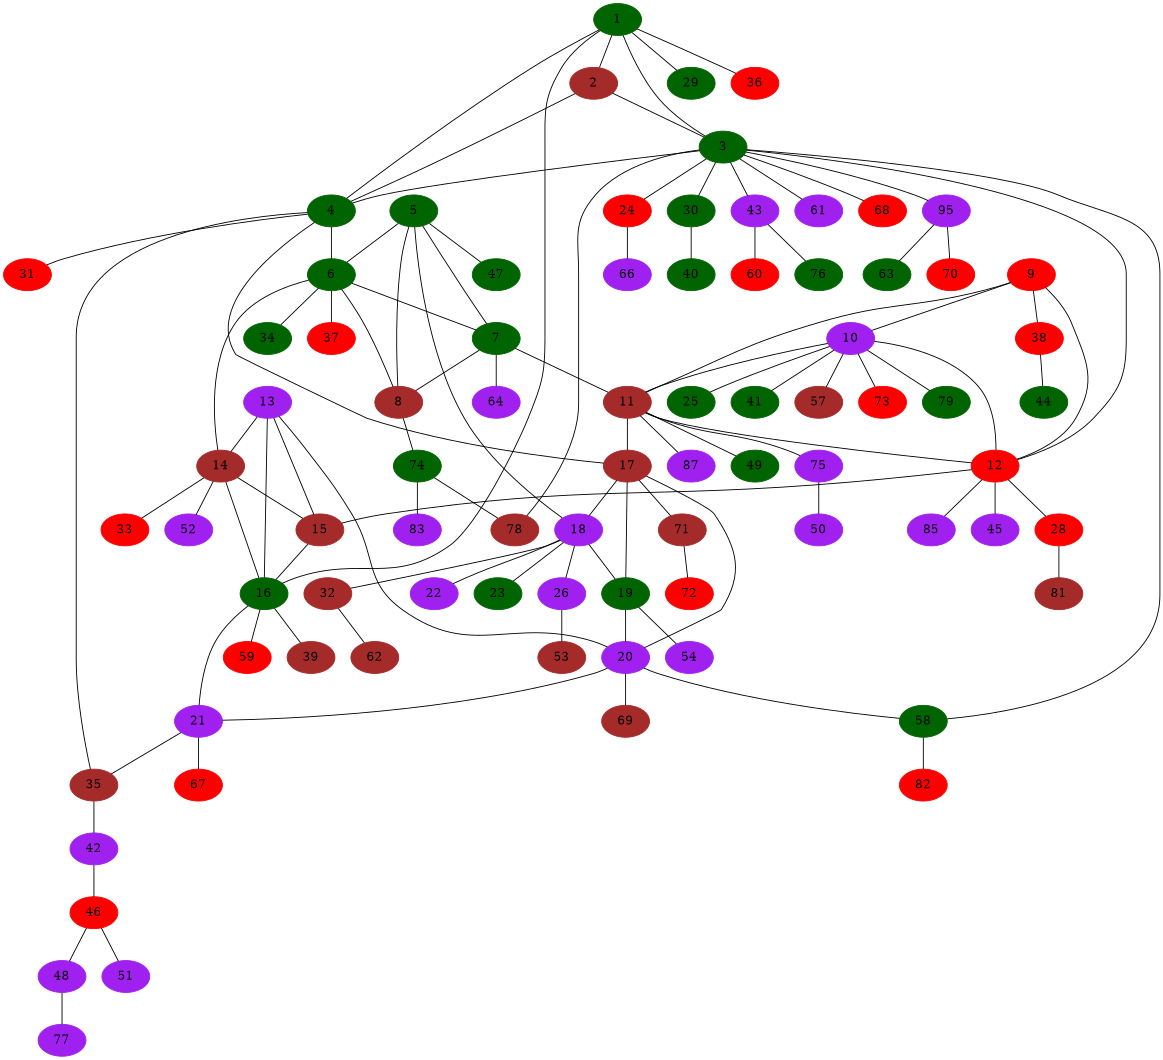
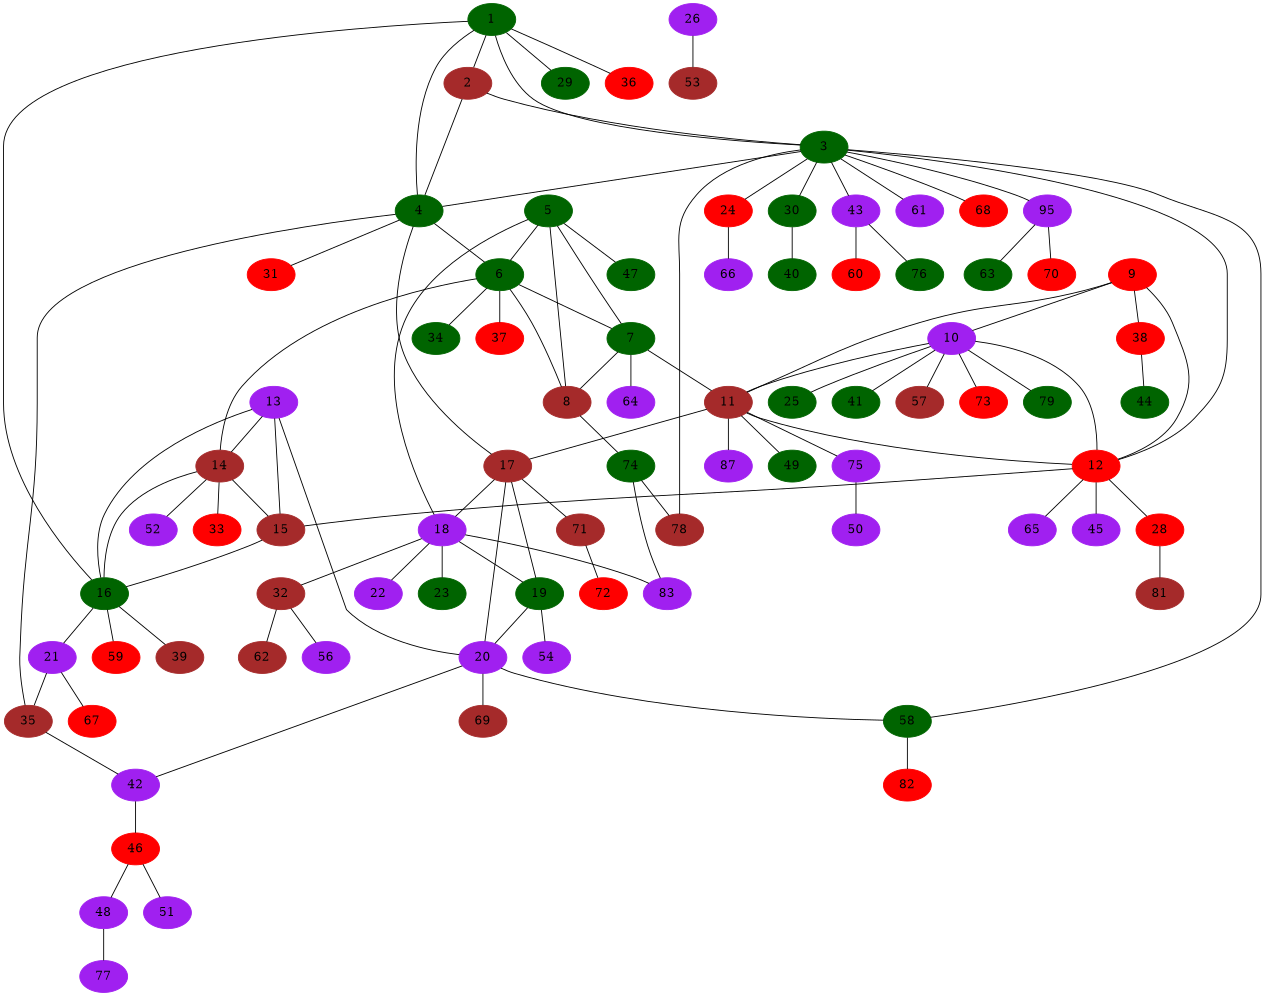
(931, 530) -> (1032, 530)
(570, 562) -> (558, 555)
none -> (326, 657)
(417, 707) -> (309, 721)
